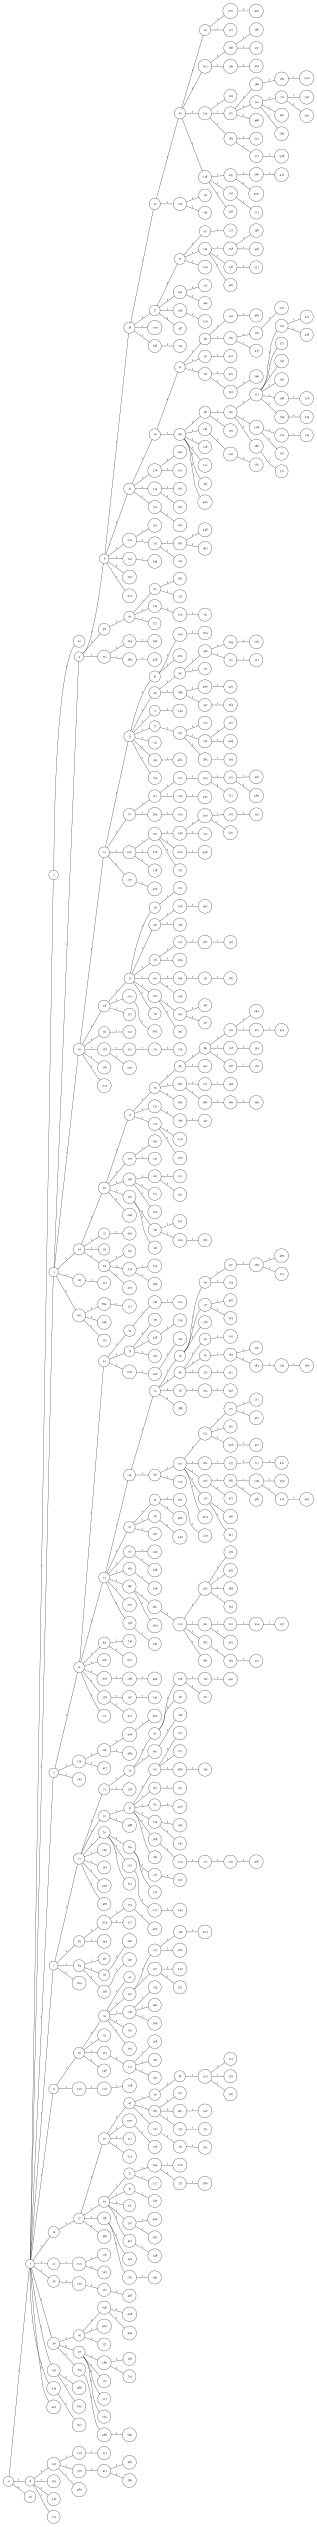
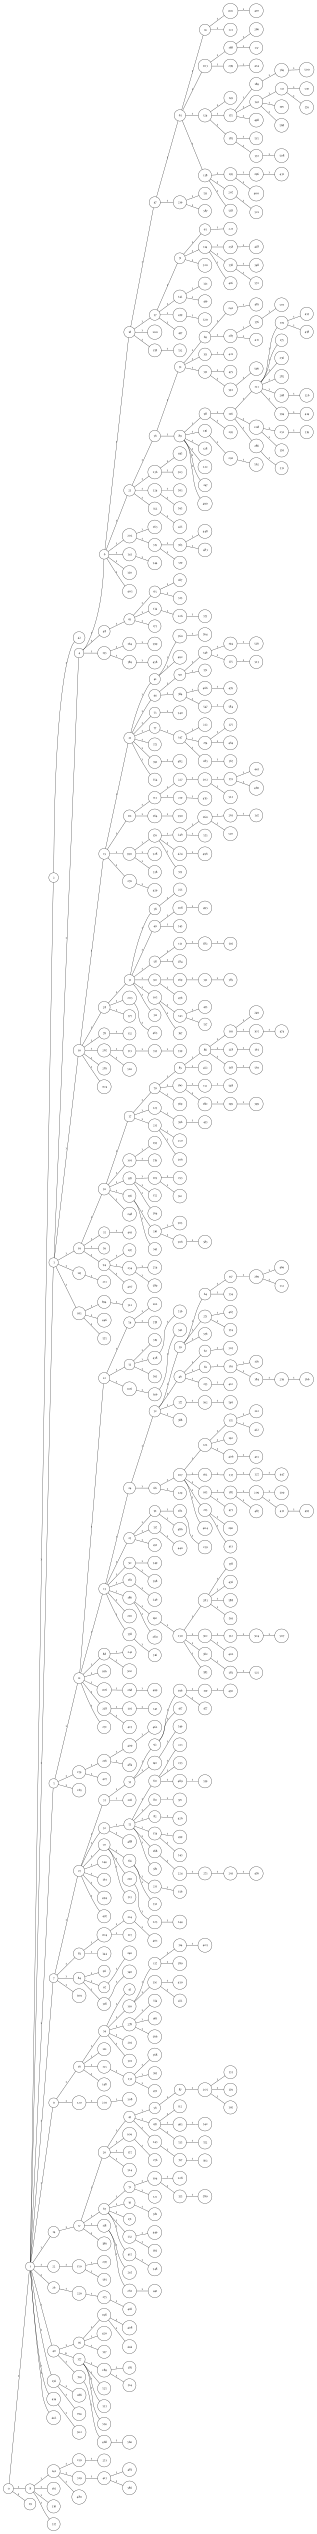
(243, 240) -> (243, 265)
(167, 1302) -> (142, 1314)
